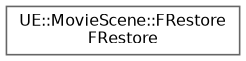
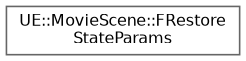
(123, 31) -> (123, 31)
